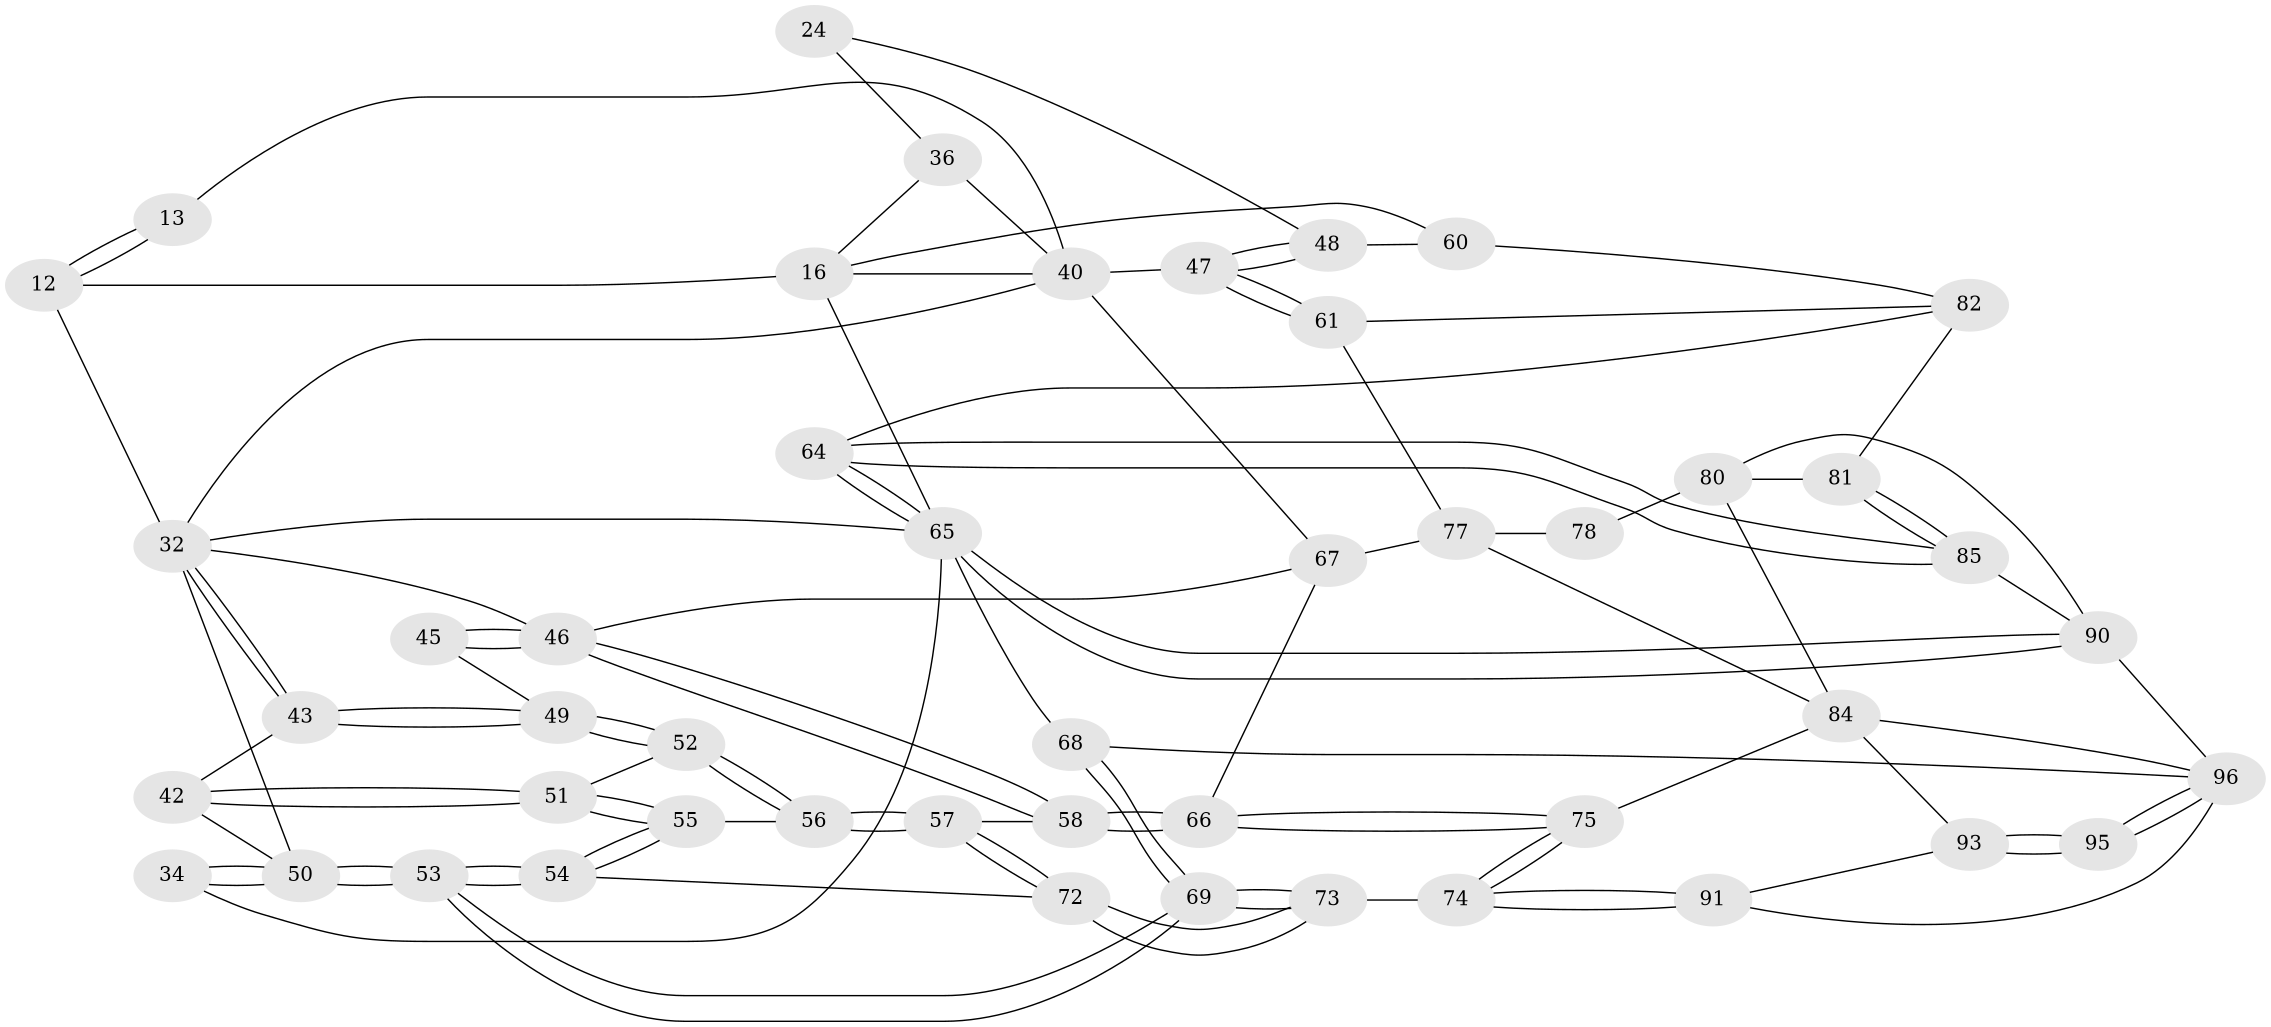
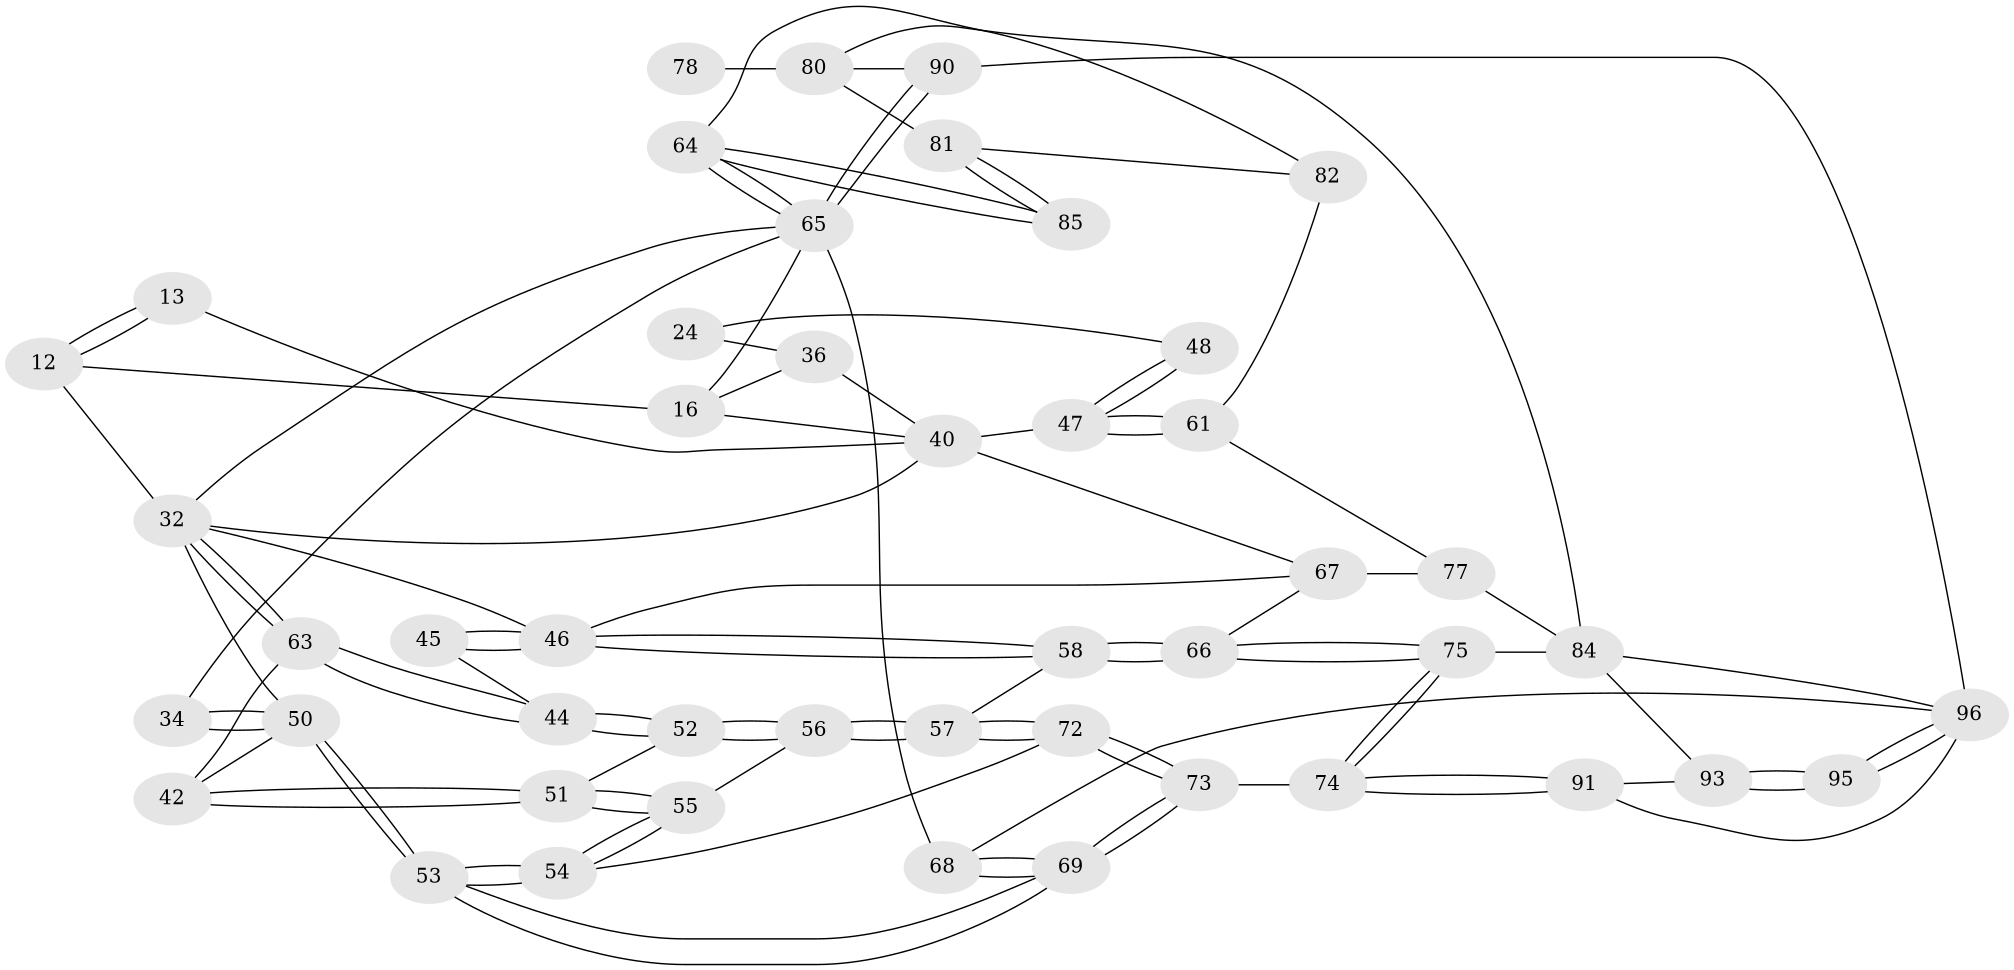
(1456, 244) -> none
(1521, 533) -> none
(2034, 598) -> none
(301, 717) -> (301, 644)
(558, 717) -> (558, 719)
